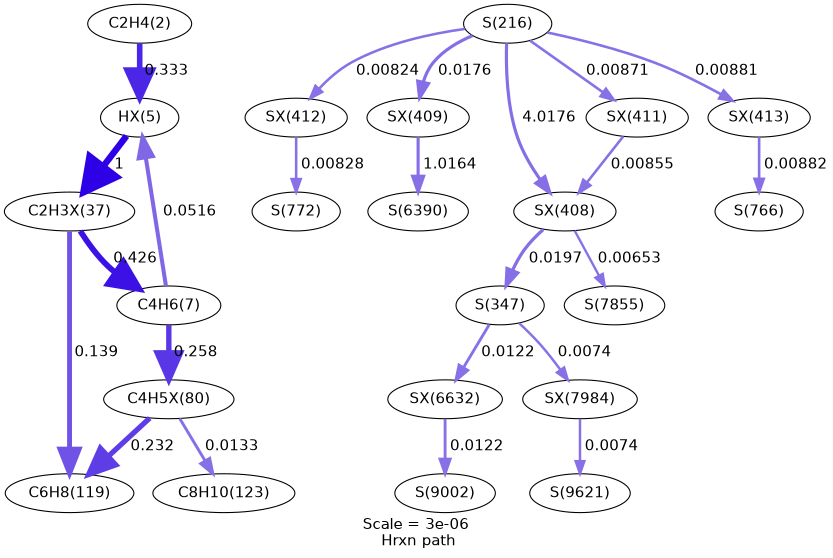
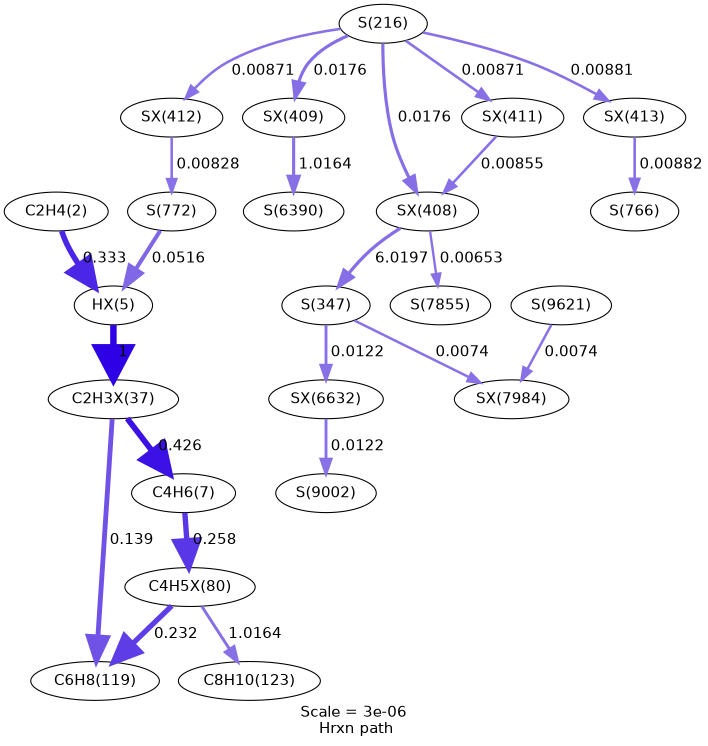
(386, 71) -> (261, 71)
(547, 118) -> (423, 118)
(156, 222) -> (148, 250)
(554, 258) -> (400, 258)
(580, 440) -> (539, 347)
(230, 446) -> (253, 634)
